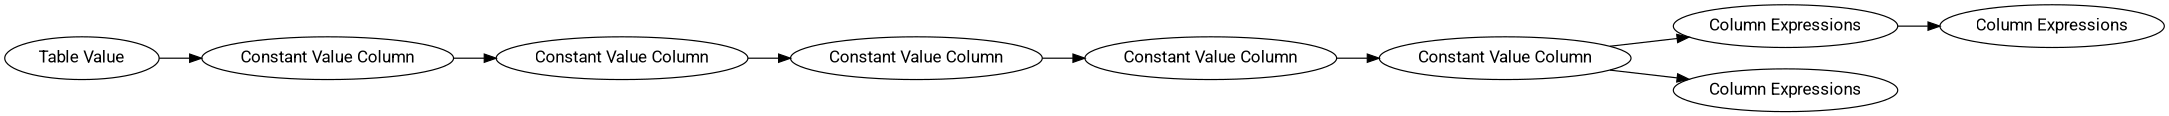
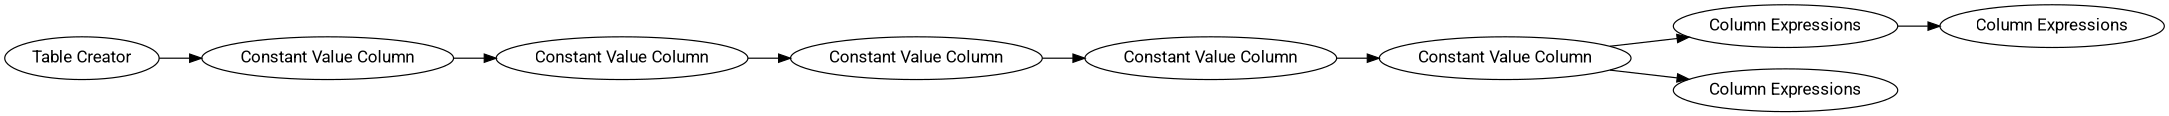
(82, 58) -> (82, 58)
